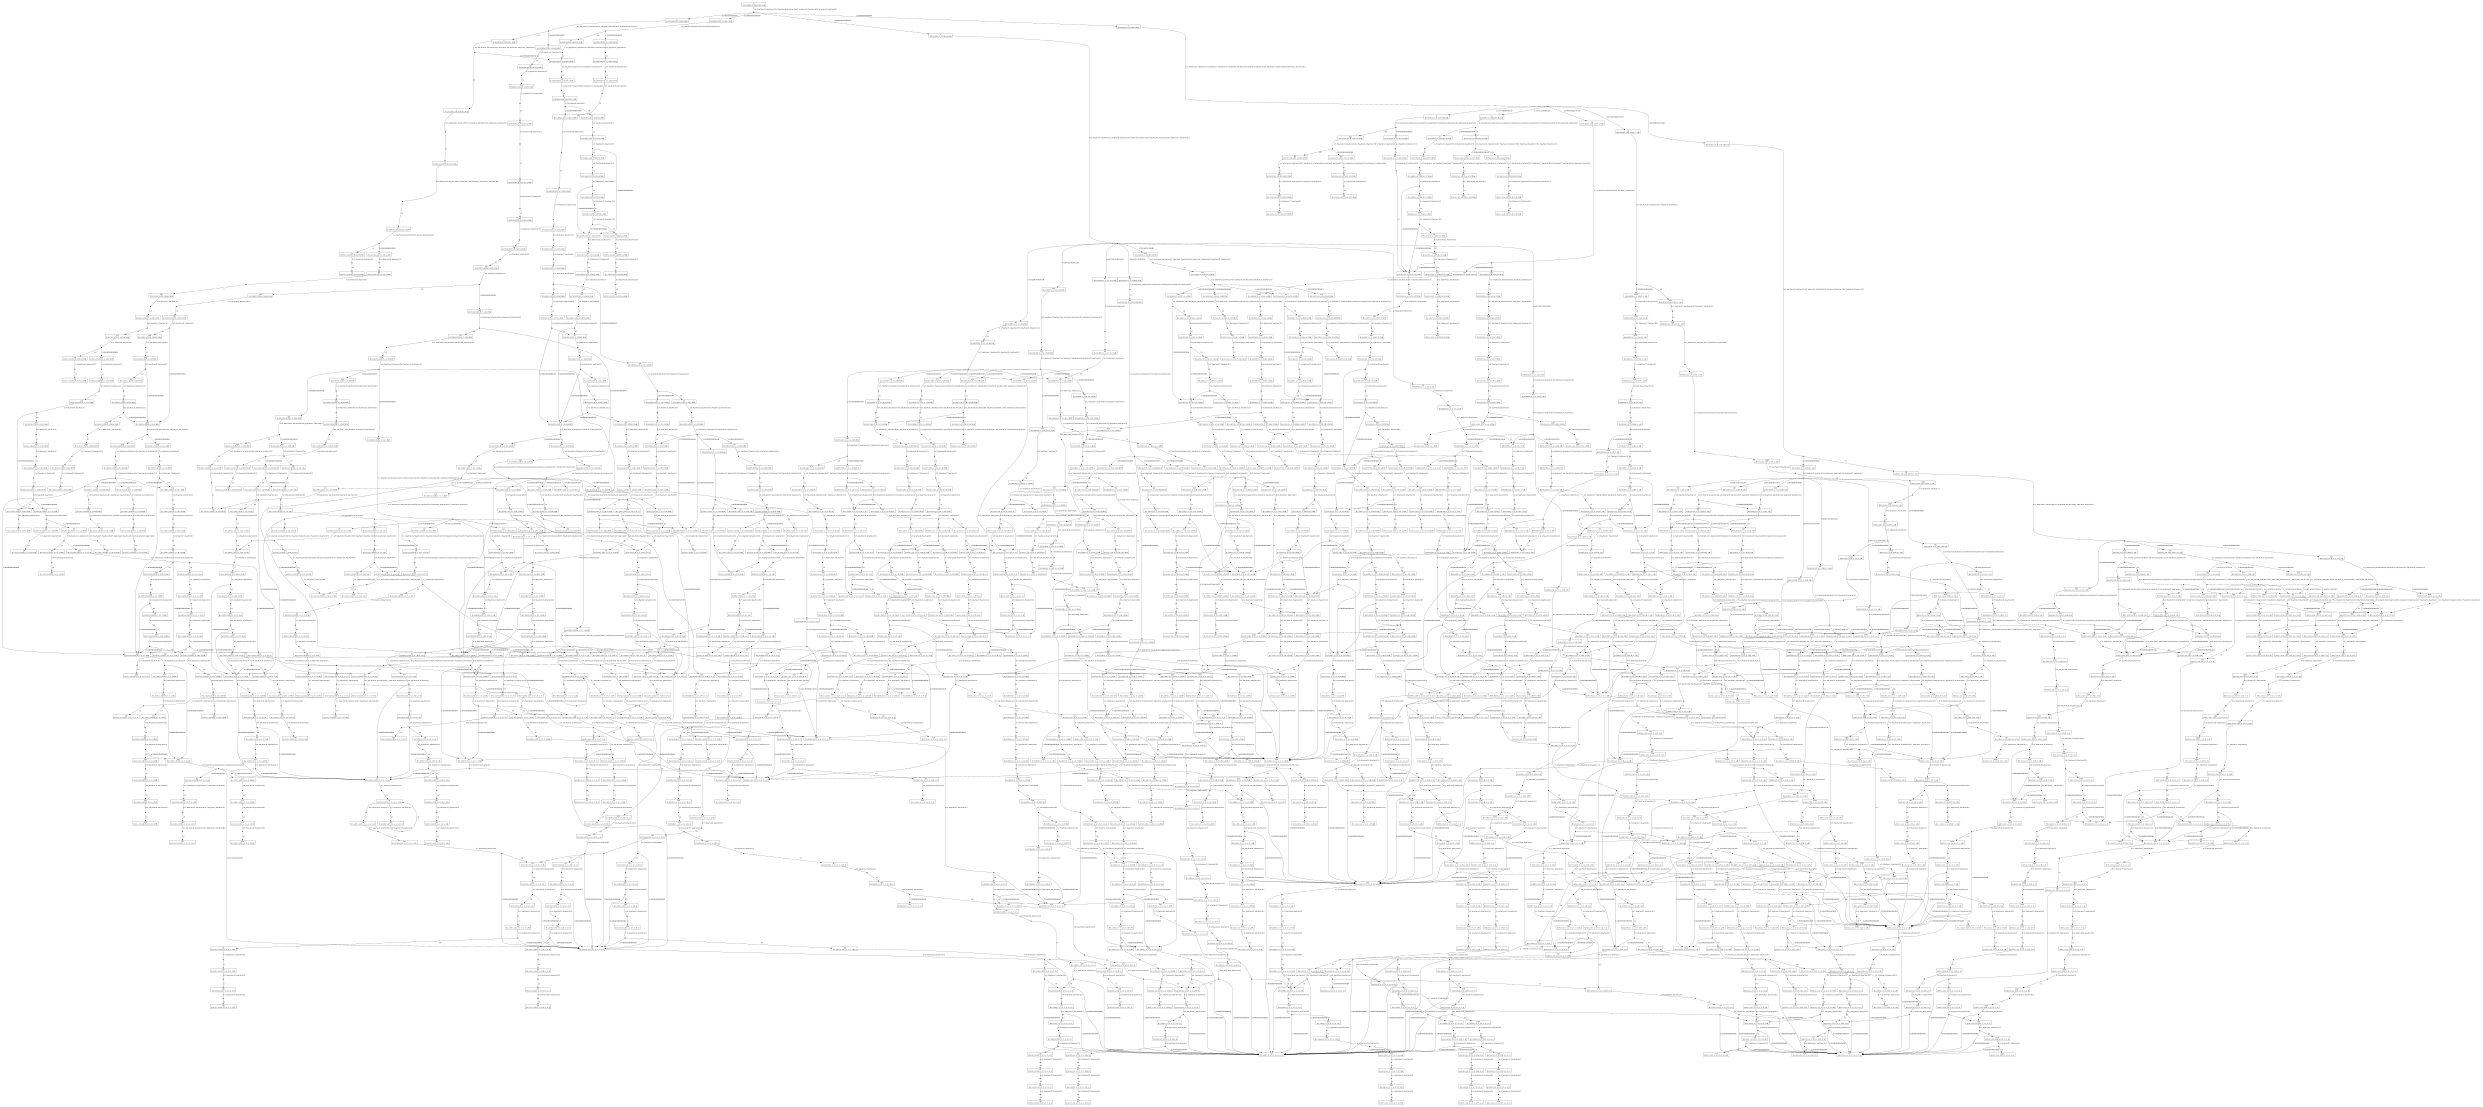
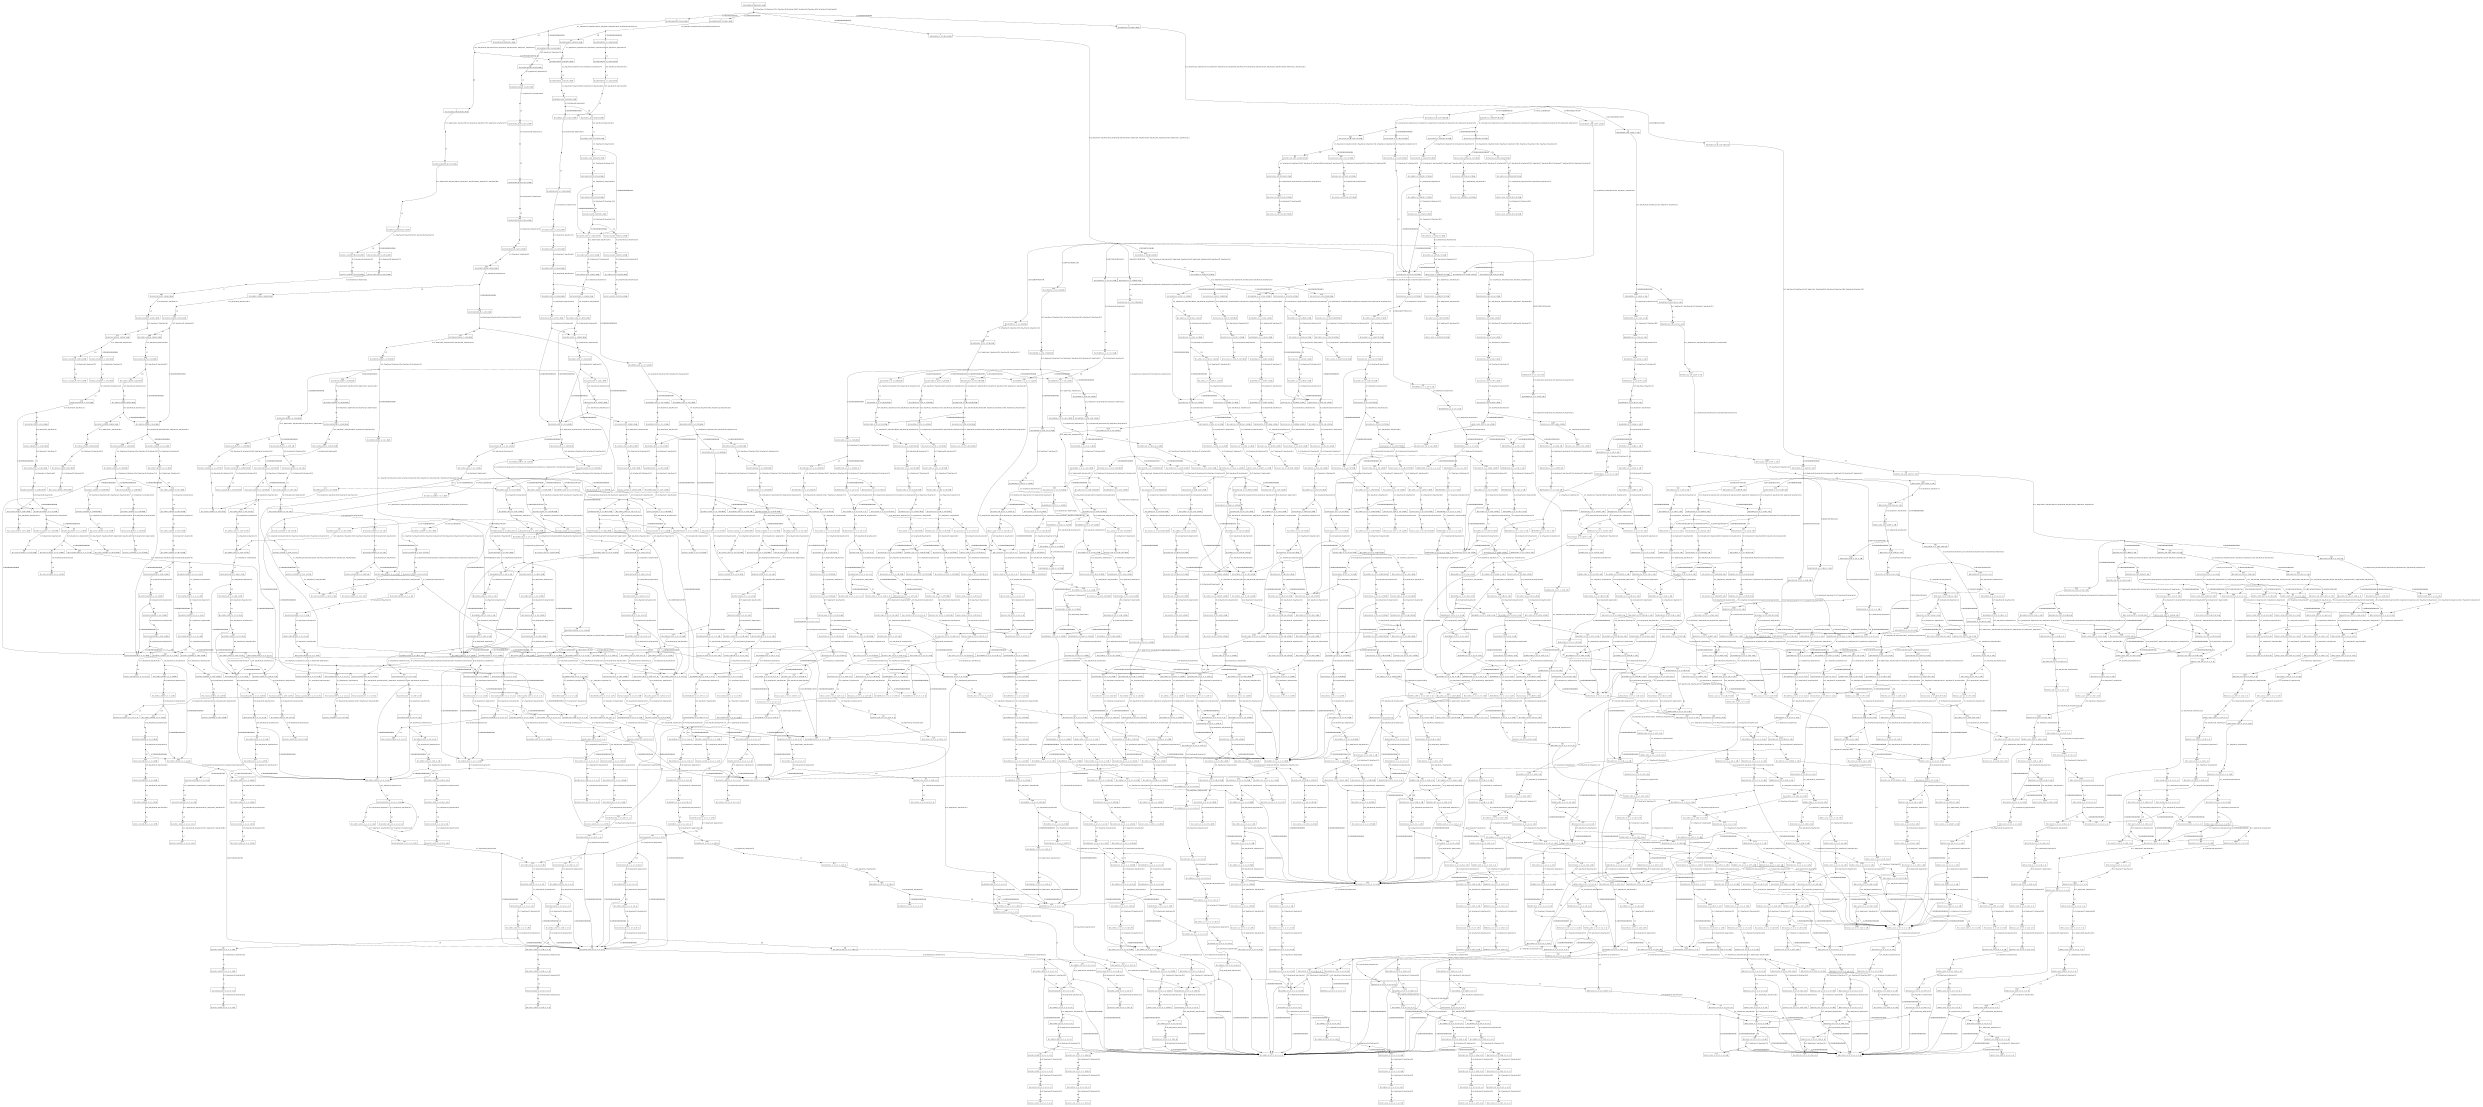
none -> (1545, 842)
